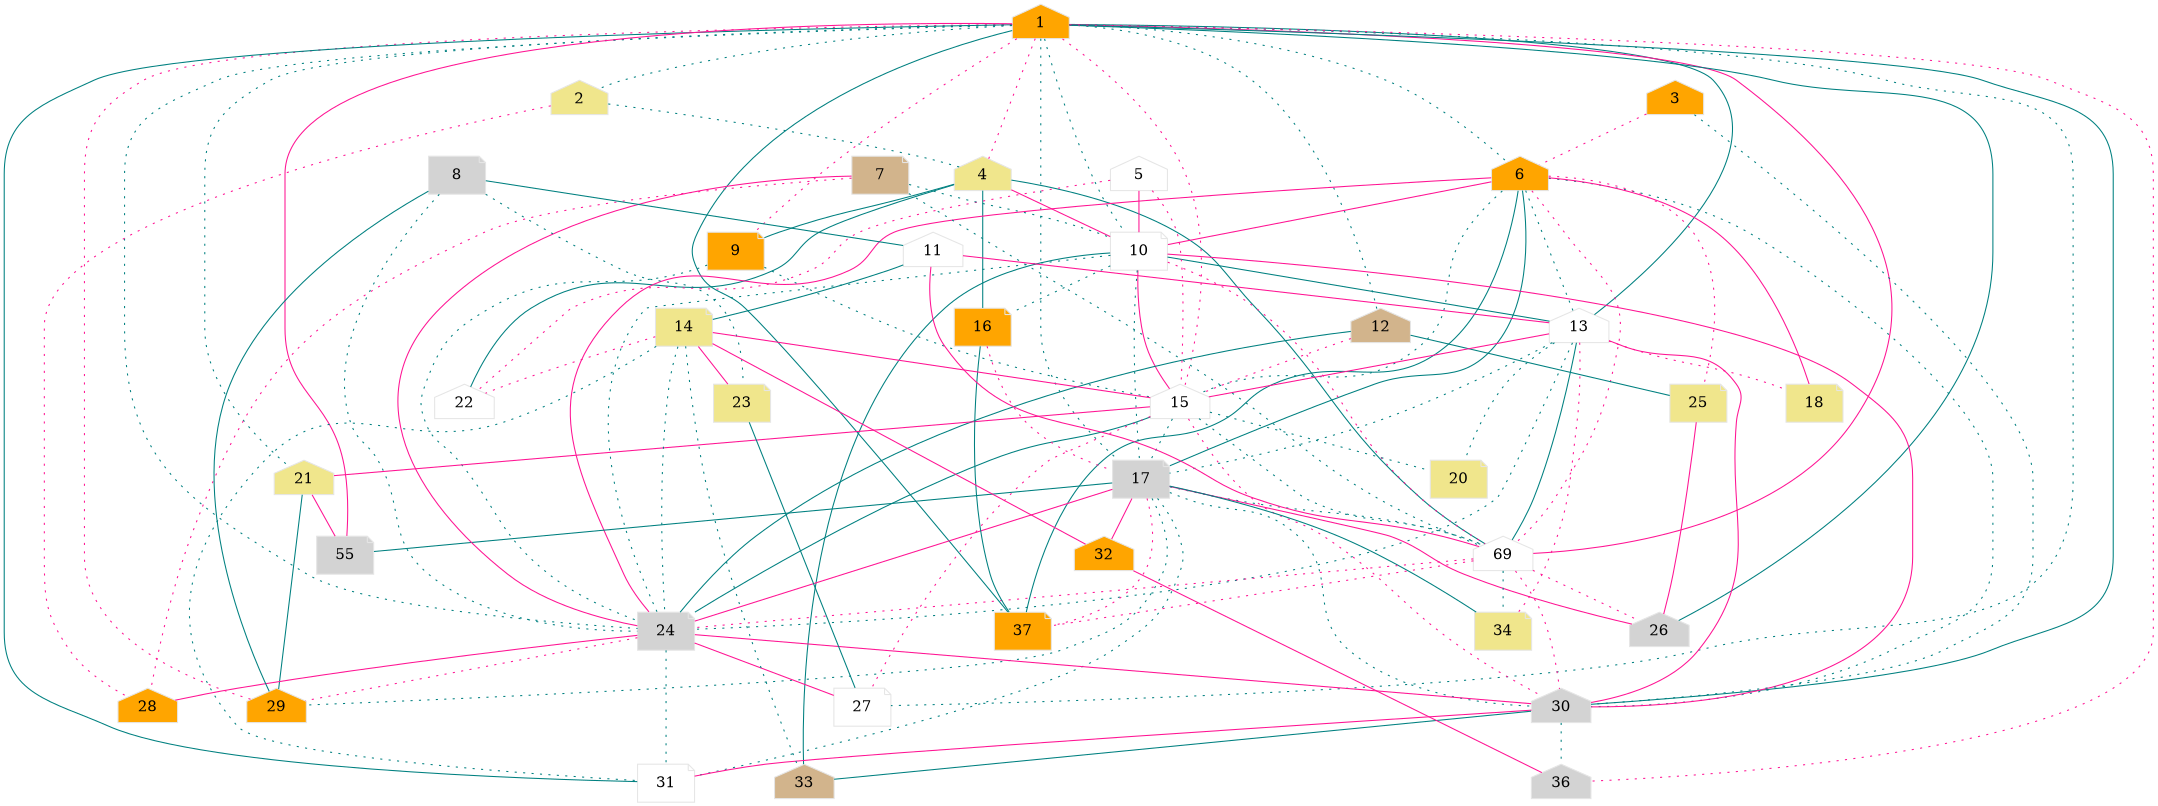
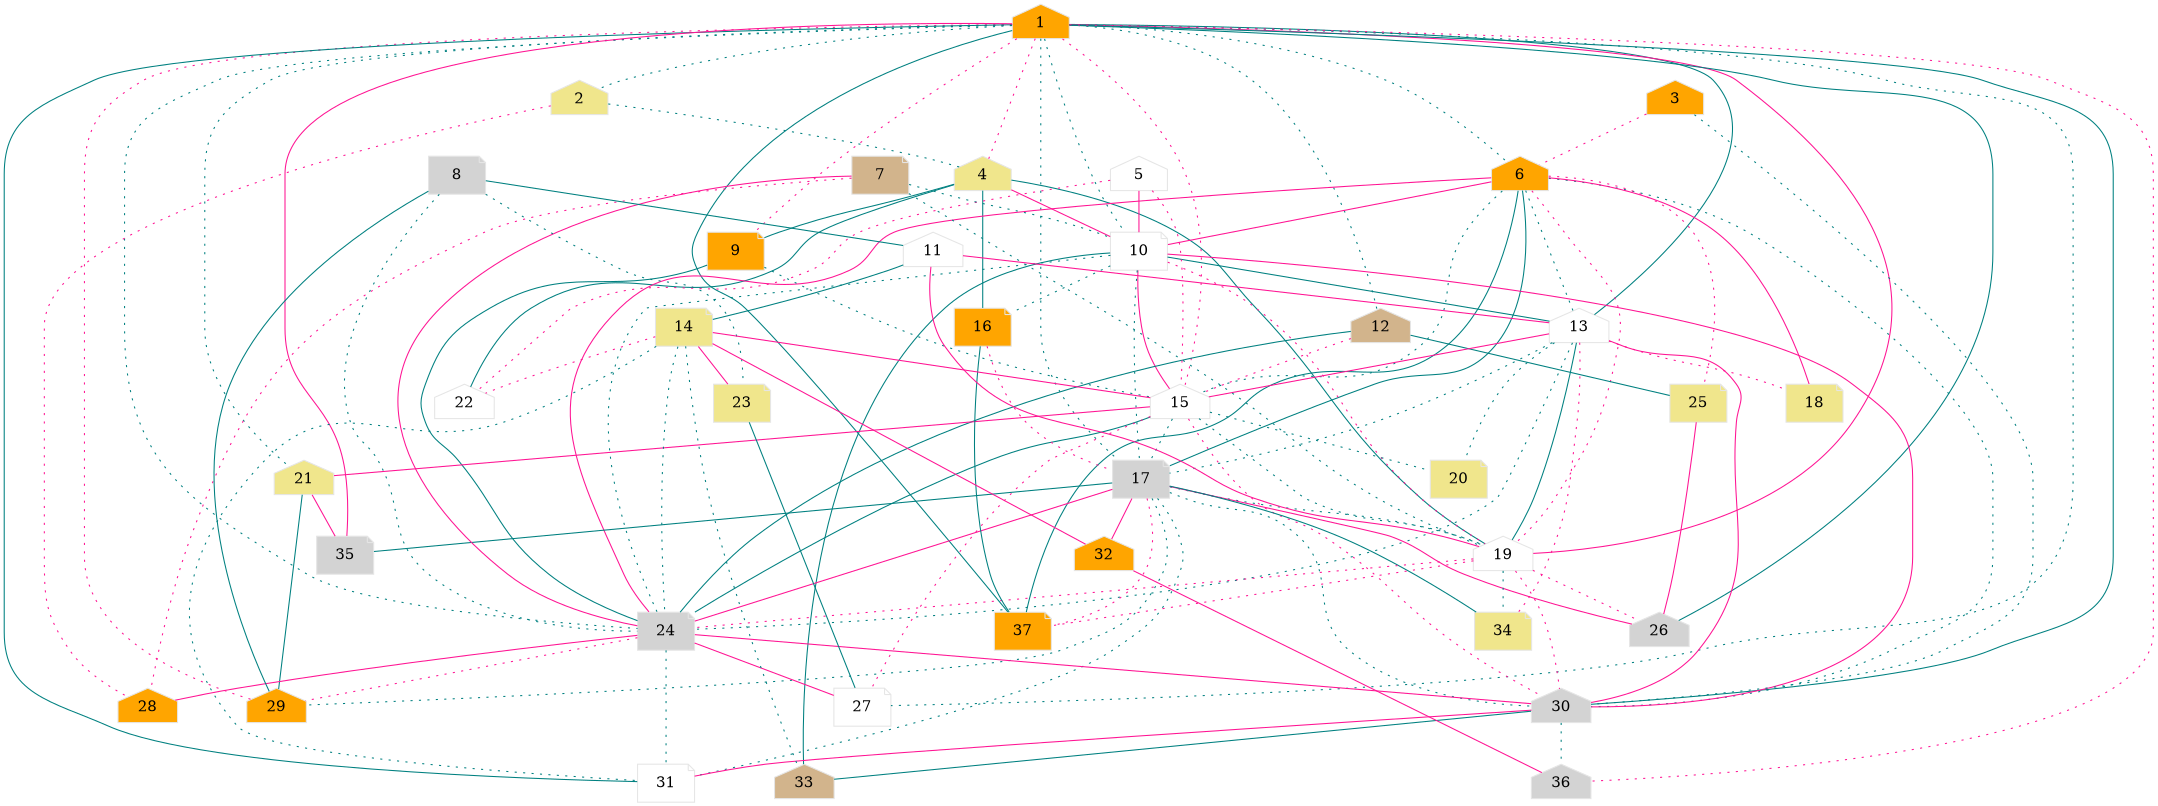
(424, 389) -> (424, 389)
(345, 555) -> (345, 555)
(1503, 555) -> (1503, 555)
